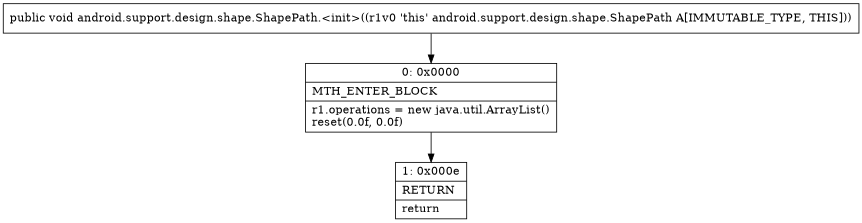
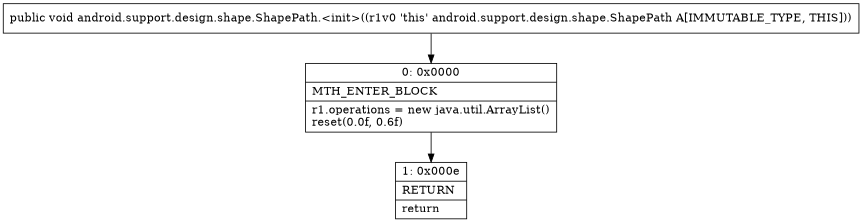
(358, 122) -> (358, 122)
